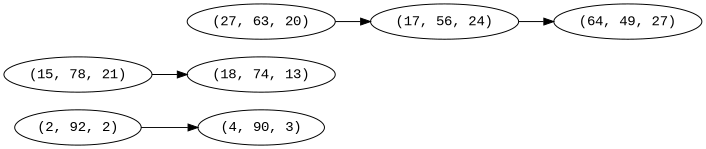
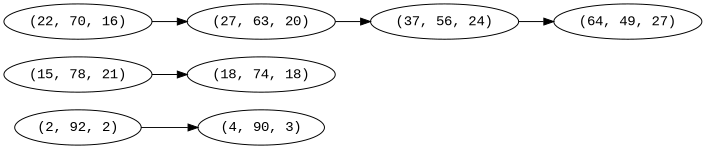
none -> (78, 22)
(445, 22) -> (445, 22)
(261, 75) -> (261, 75)
